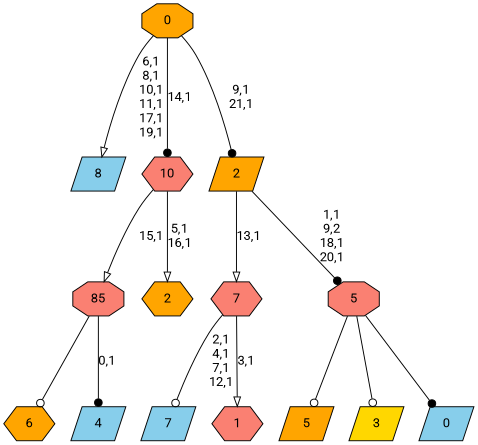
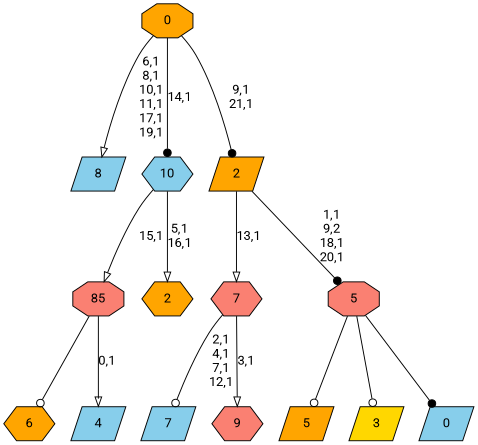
(167, 174) -> (167, 174)
(98, 357) -> (98, 357)
(237, 424) -> (237, 424)
